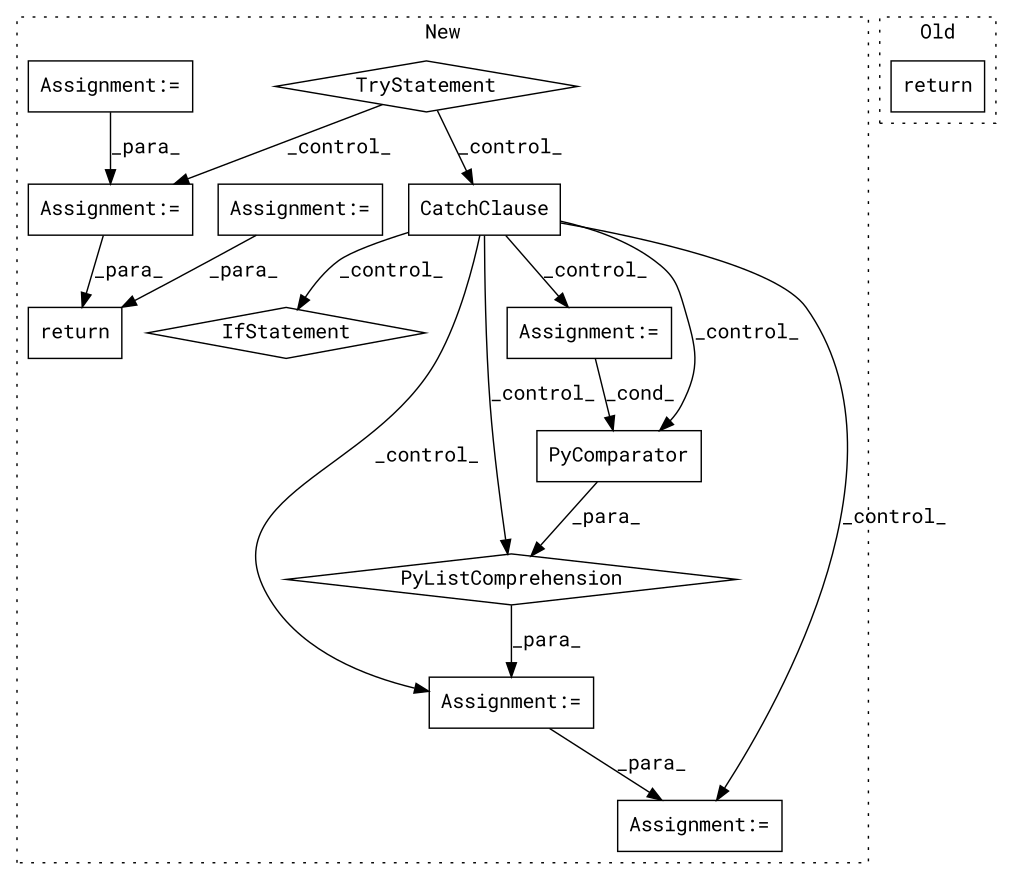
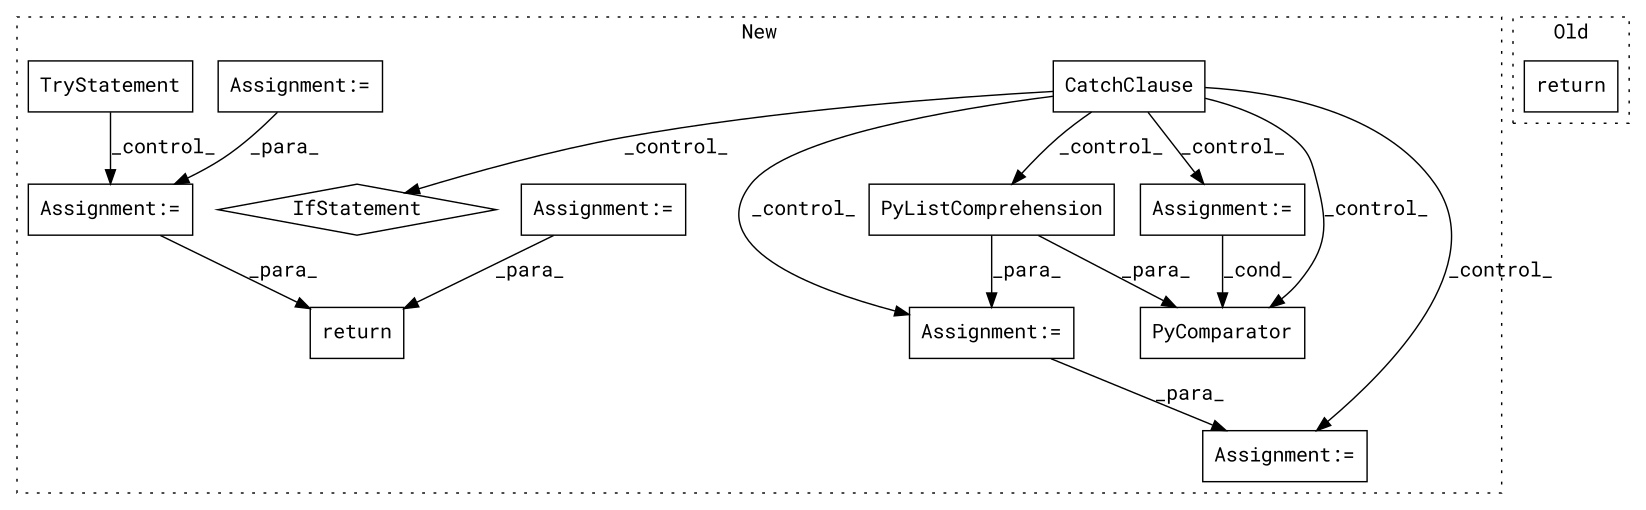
(426, 86) -> (110, 86)
(452, 141) -> none
(569, 513) -> (1101, 268)
(511, 579) -> (992, 210)
